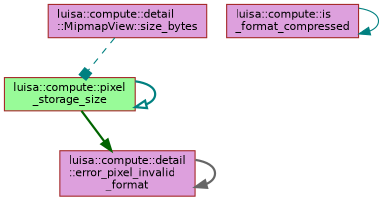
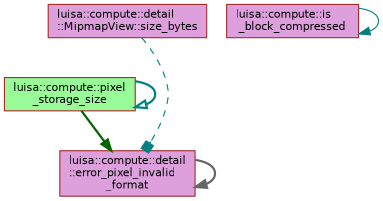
(293, 21) -> (293, 21)
(102, 53) -> (168, 88)
